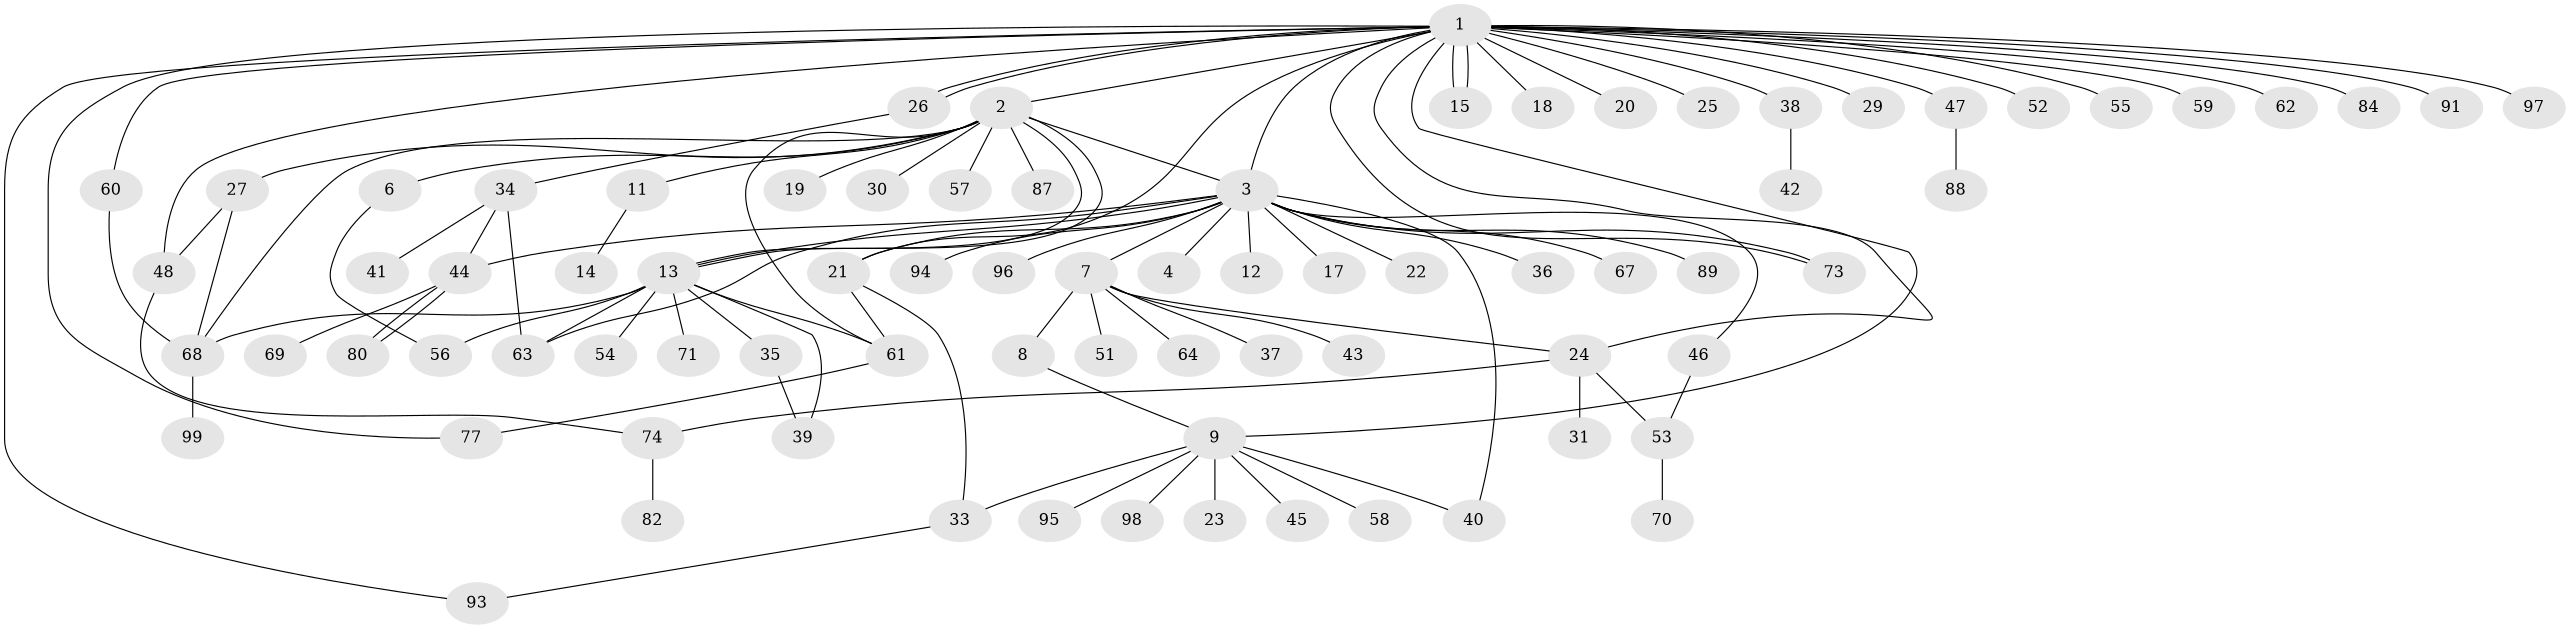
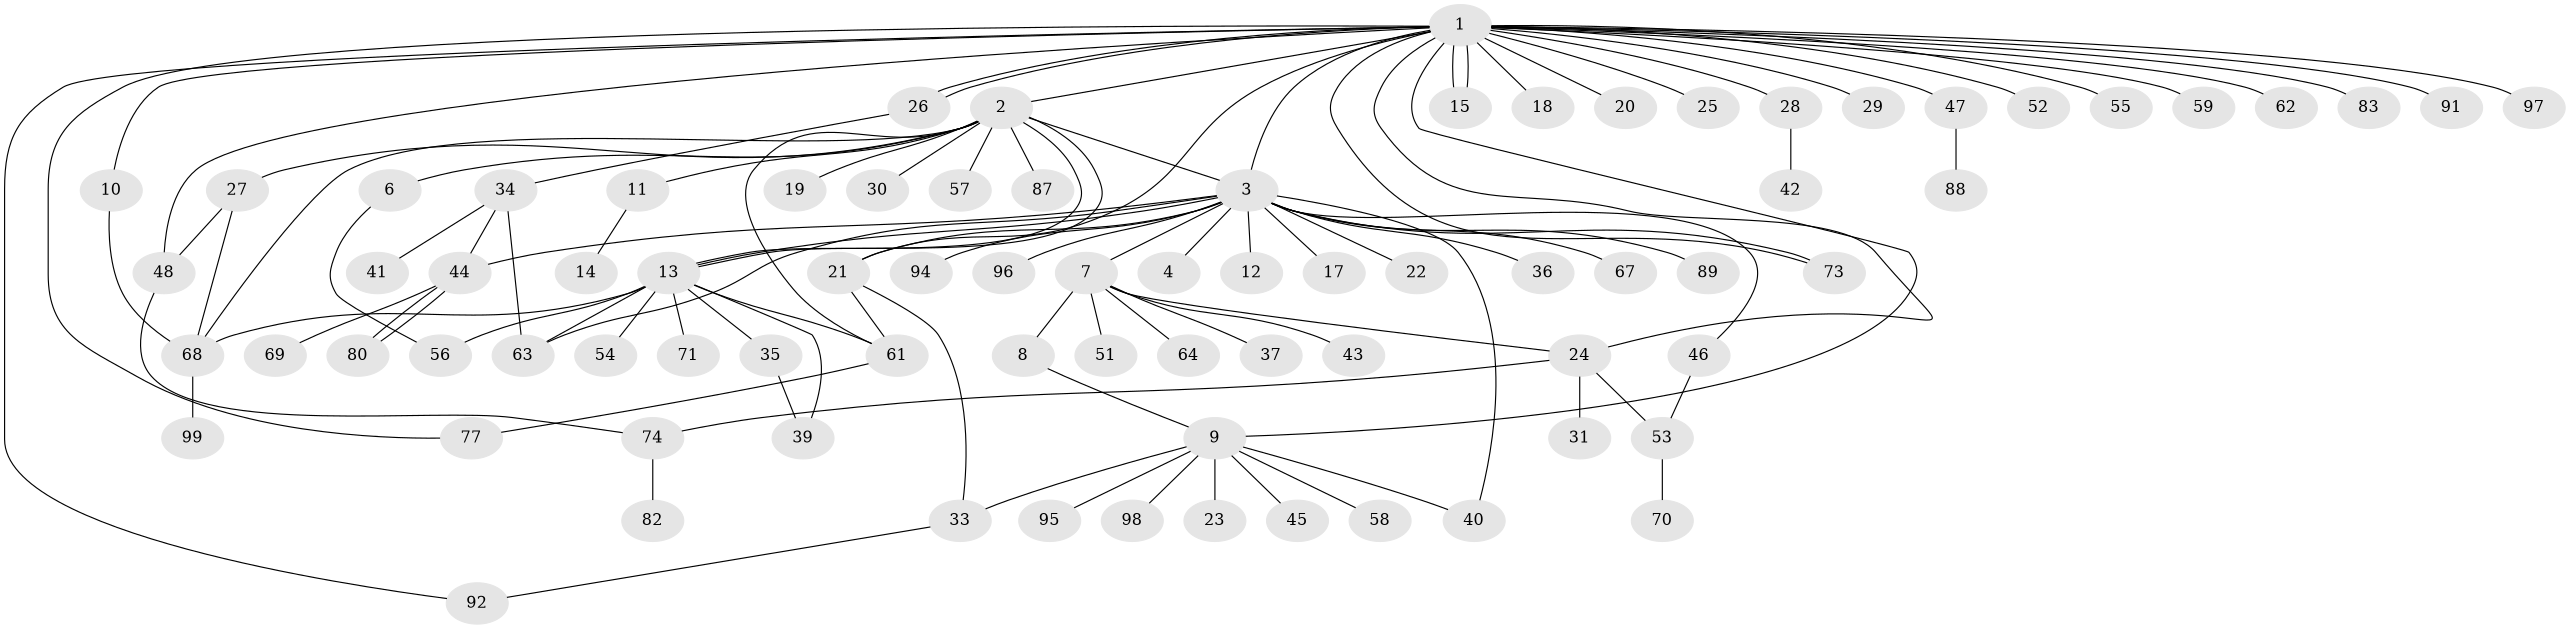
(1791, 108) -> (1791, 108)
(2369, 108) -> (2369, 108)
(111, 190) -> (111, 190)
(477, 603) -> (477, 603)
